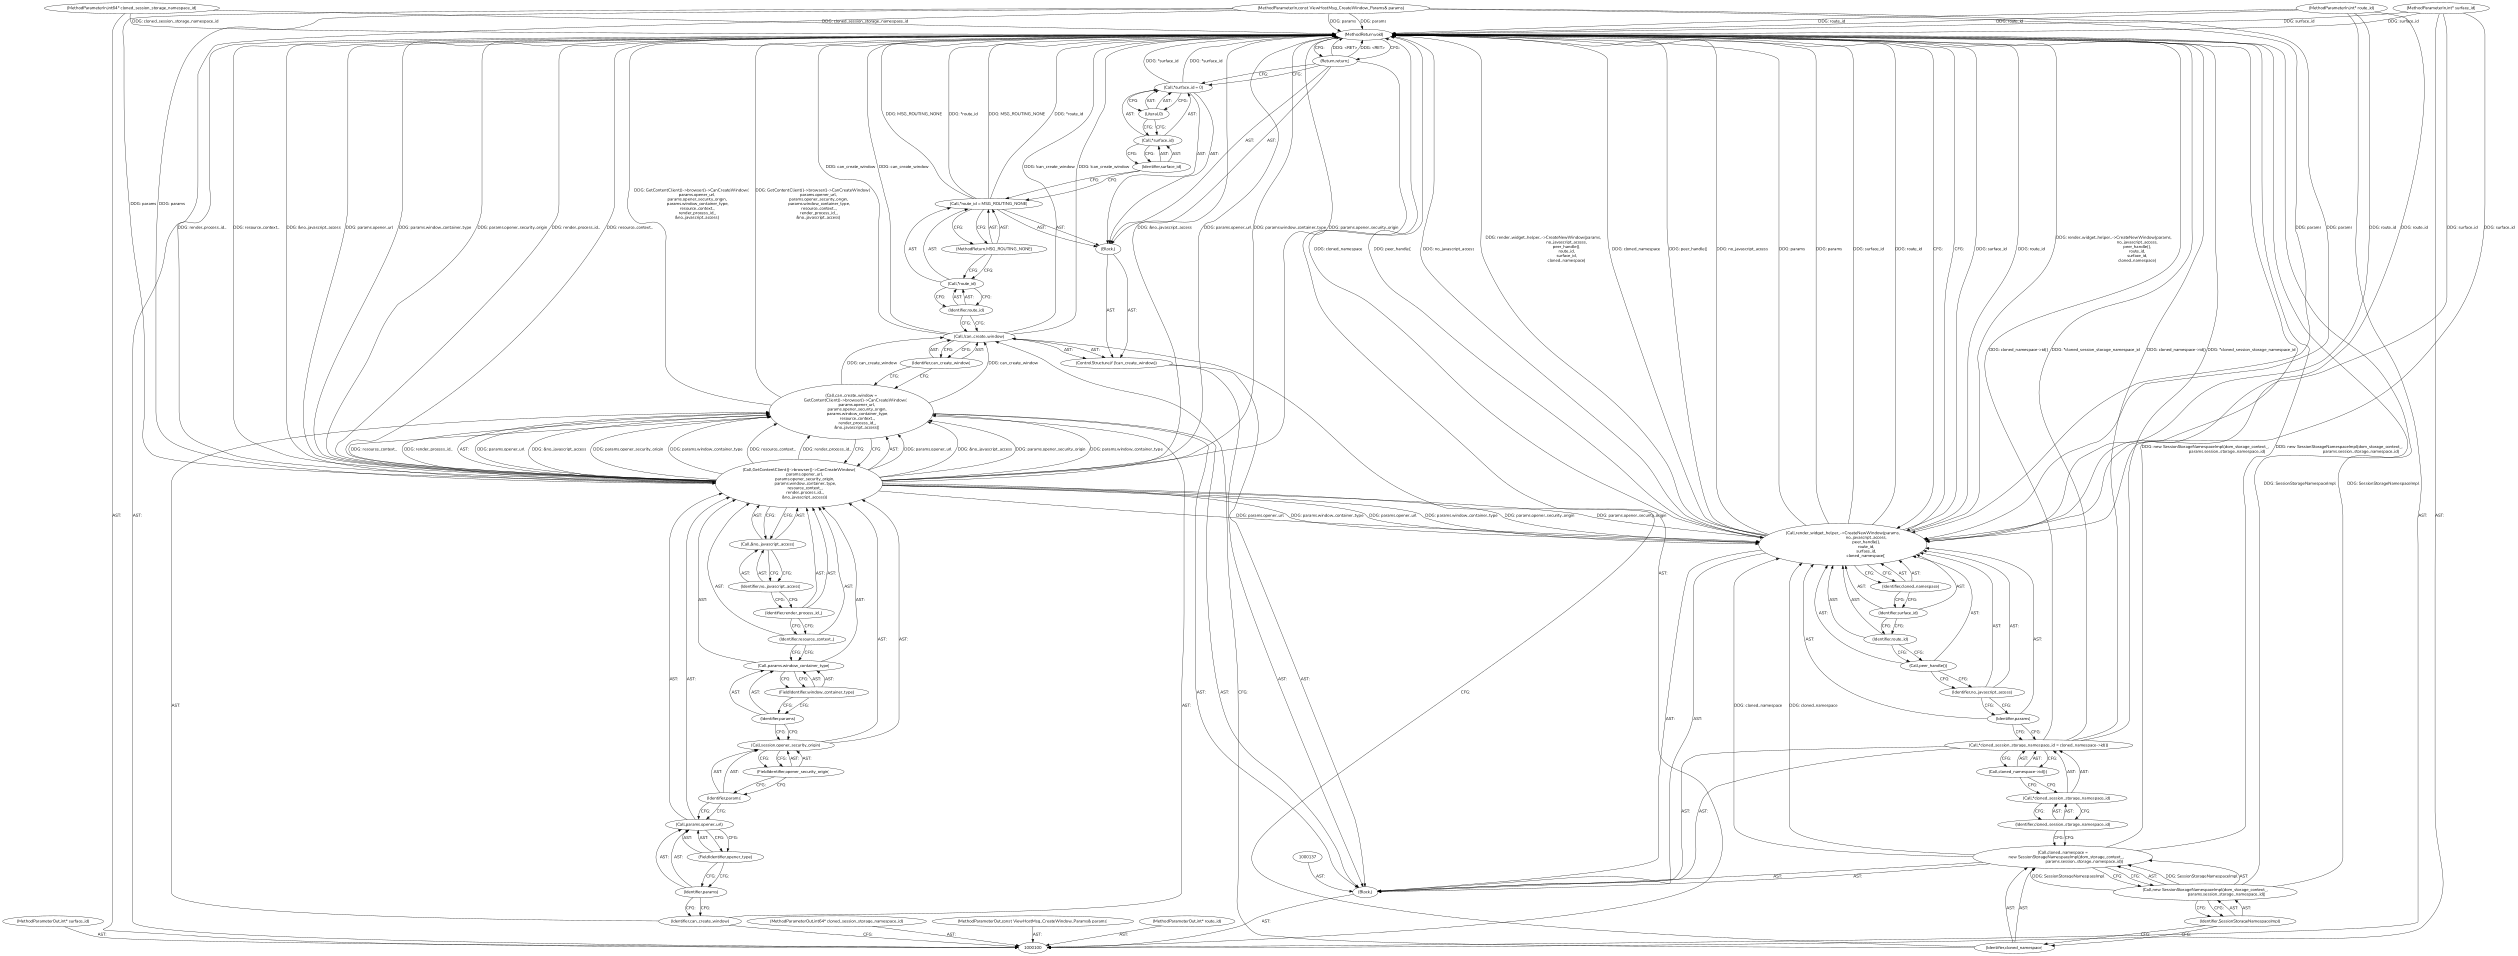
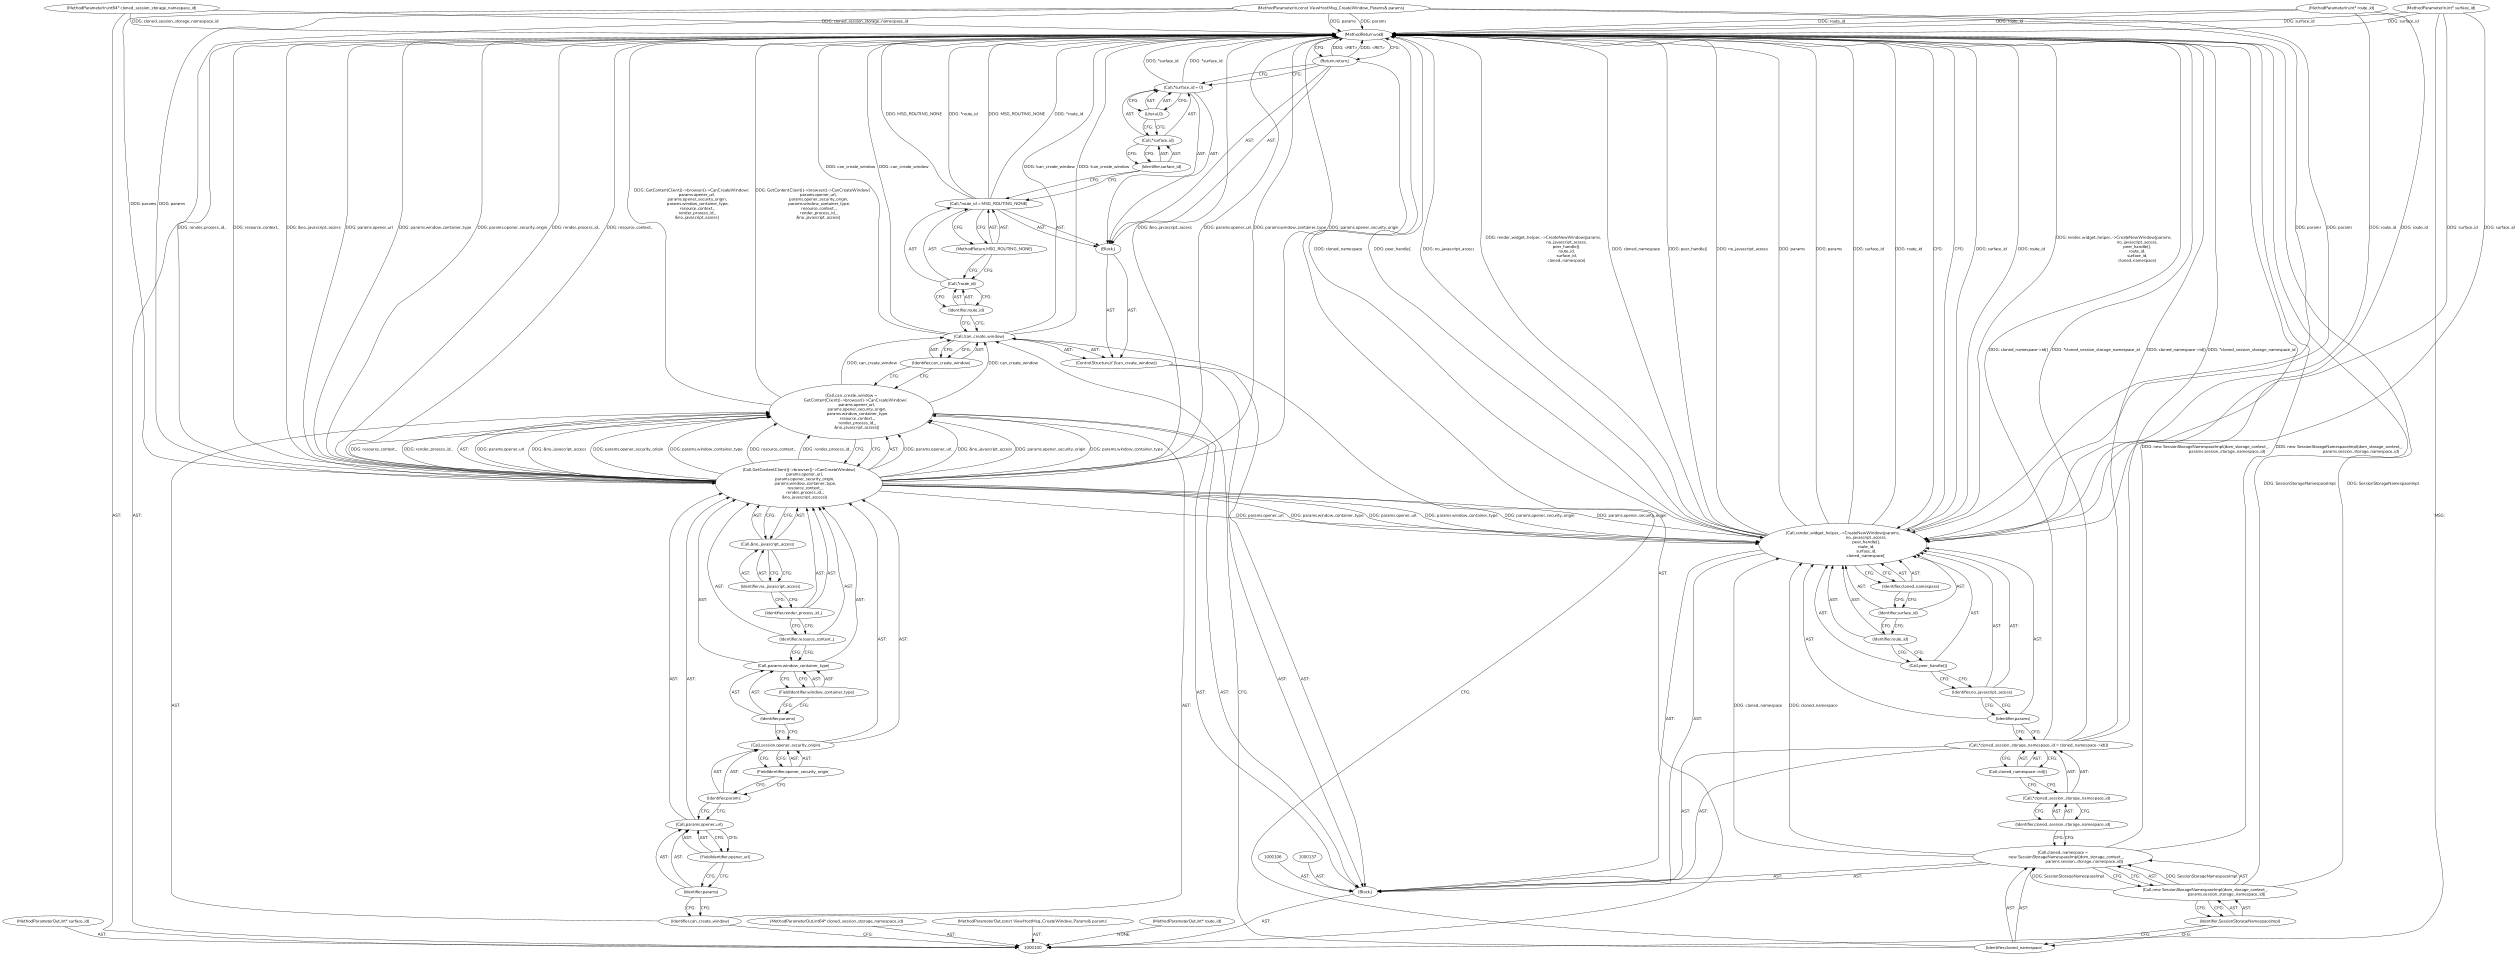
(2440, 516) -> (2440, 516)
(725, 857) -> (725, 857)
none -> (1273, 857)
(2196, 934) -> none
(1124, 935) -> (1124, 935)
